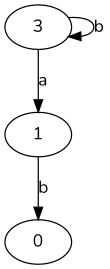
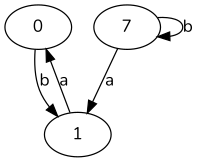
(38, 27) -> (127, 27)
none -> (37, 80)
(44, 188) -> (64, 81)
